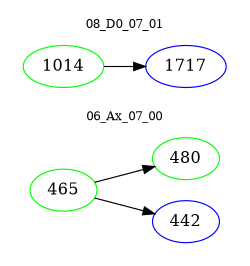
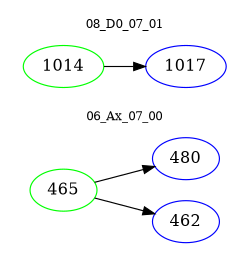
(186, 66) -> (186, 66)
(186, 159) -> (186, 159)
(186, 222) -> (186, 222)
